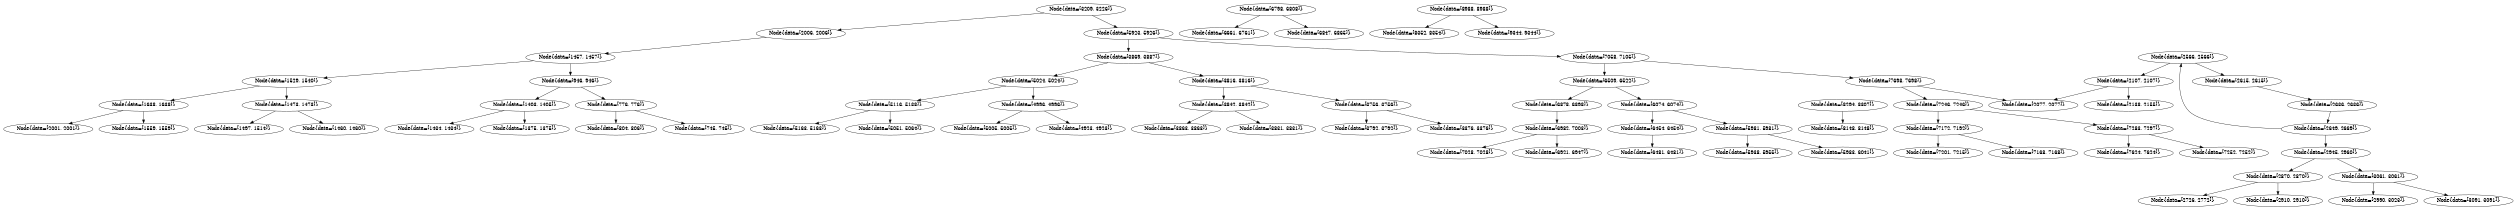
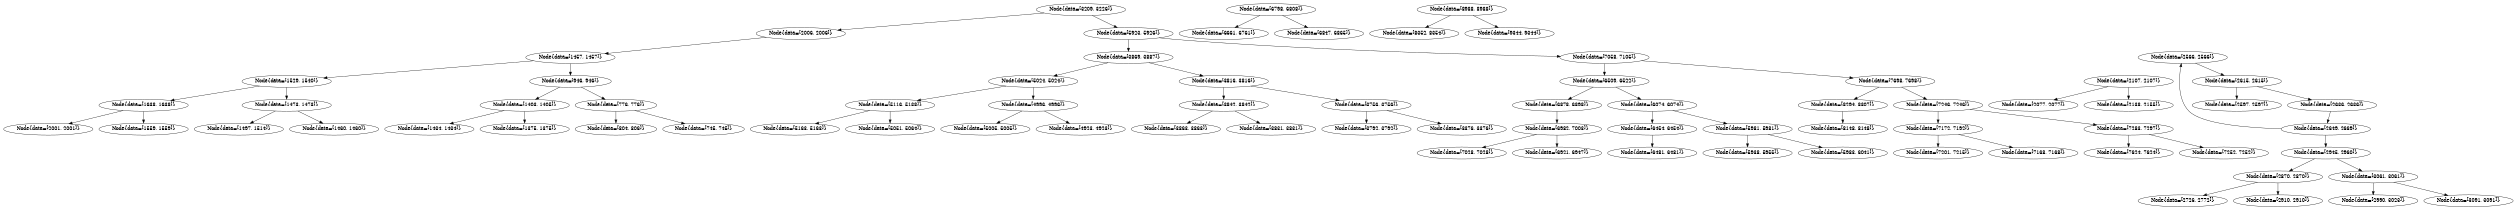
(2157, 69) -> none
(1960, 93) -> (1868, 93)
none -> (2237, 105)
